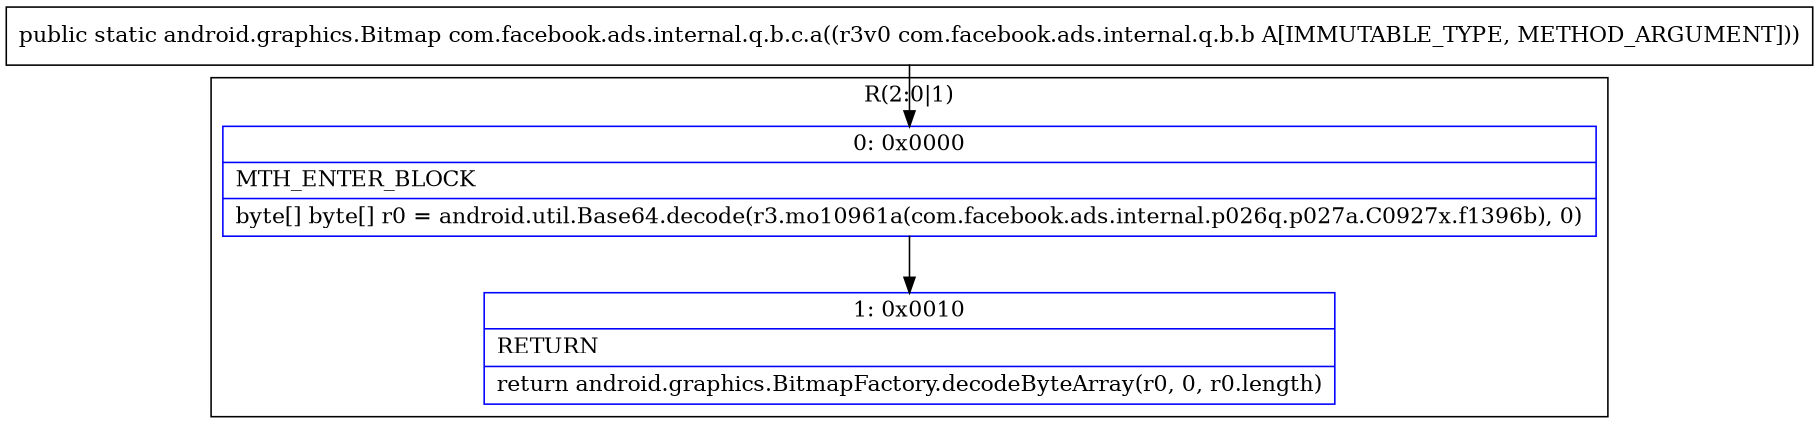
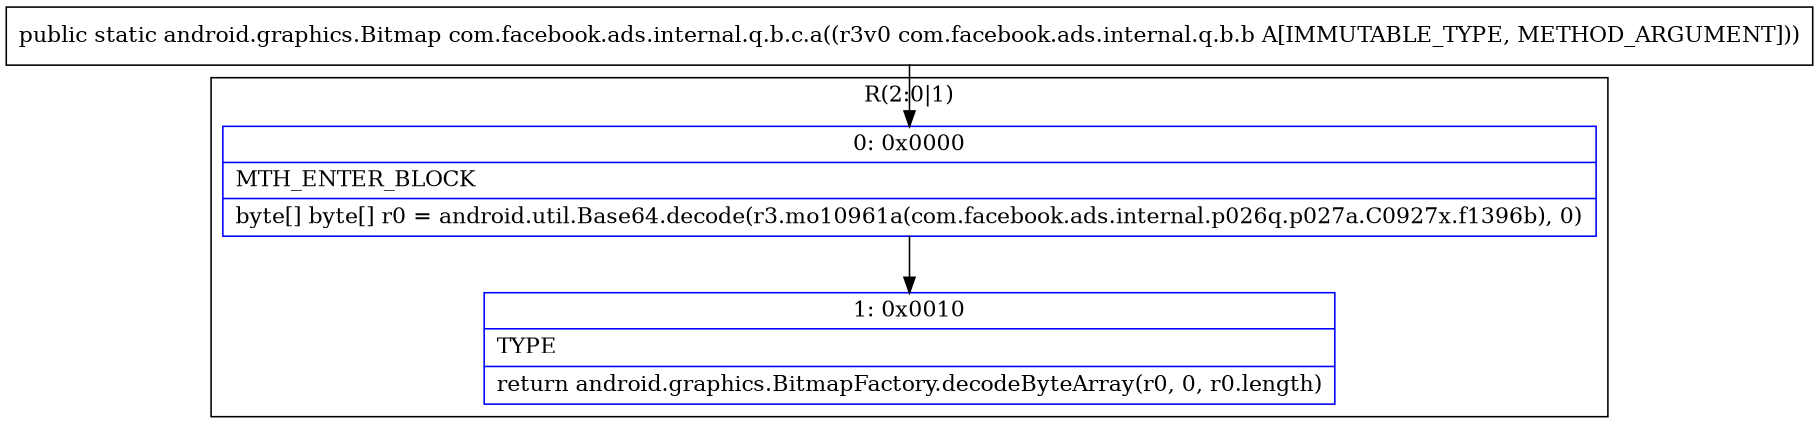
(548, 347) -> (527, 347)
